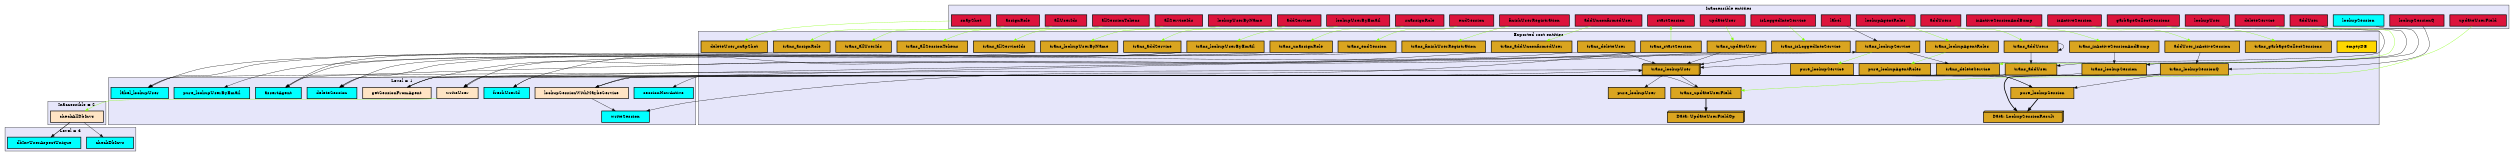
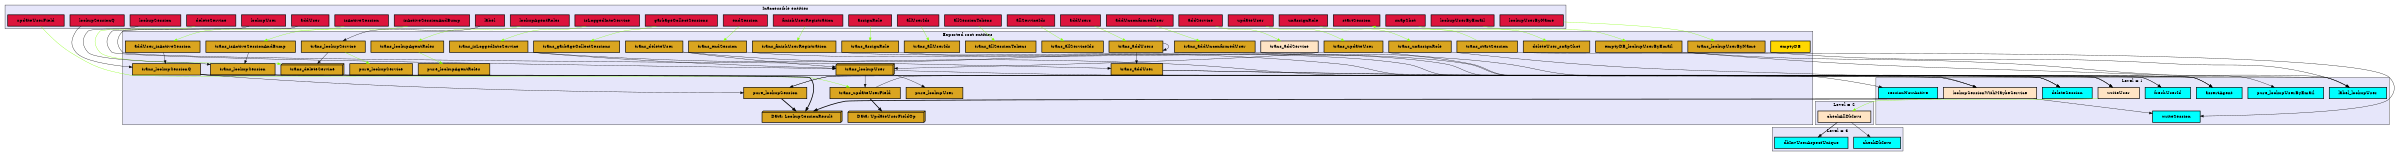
(2359, 20) -> (155, 20)
(1152, 47) -> (1289, 47)
(1225, 47) -> (1639, 47)
(1968, 69) -> (312, 69)
(397, 93) -> none
none -> (1379, 99)
(77, 105) -> (1844, 105)
